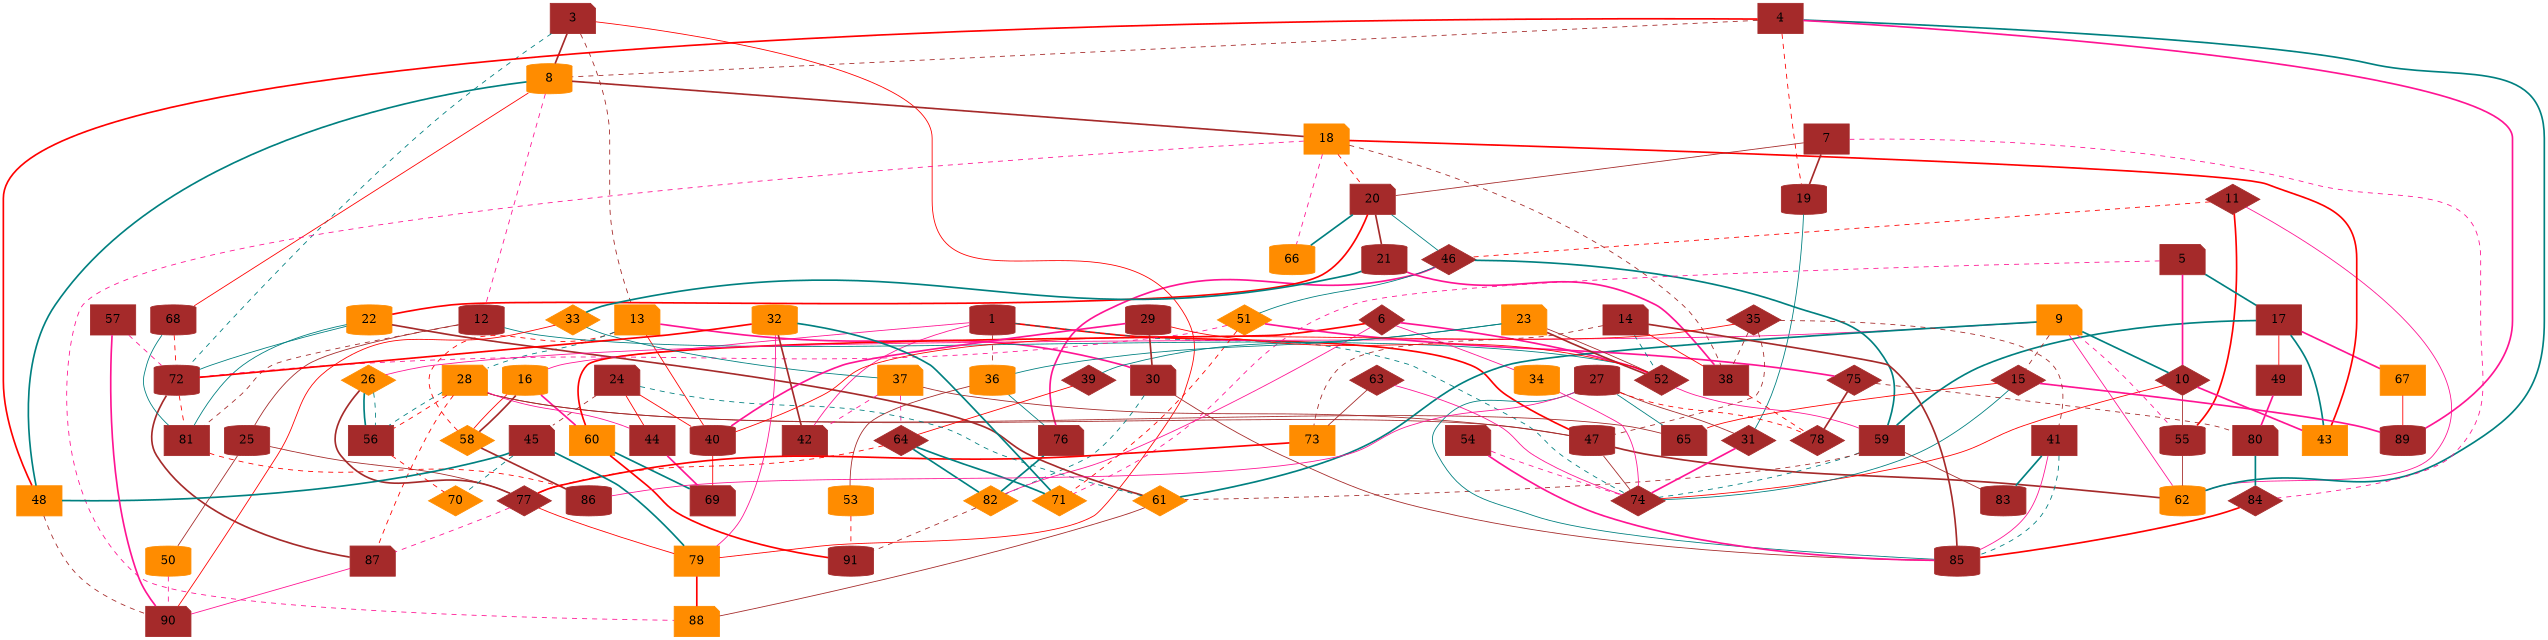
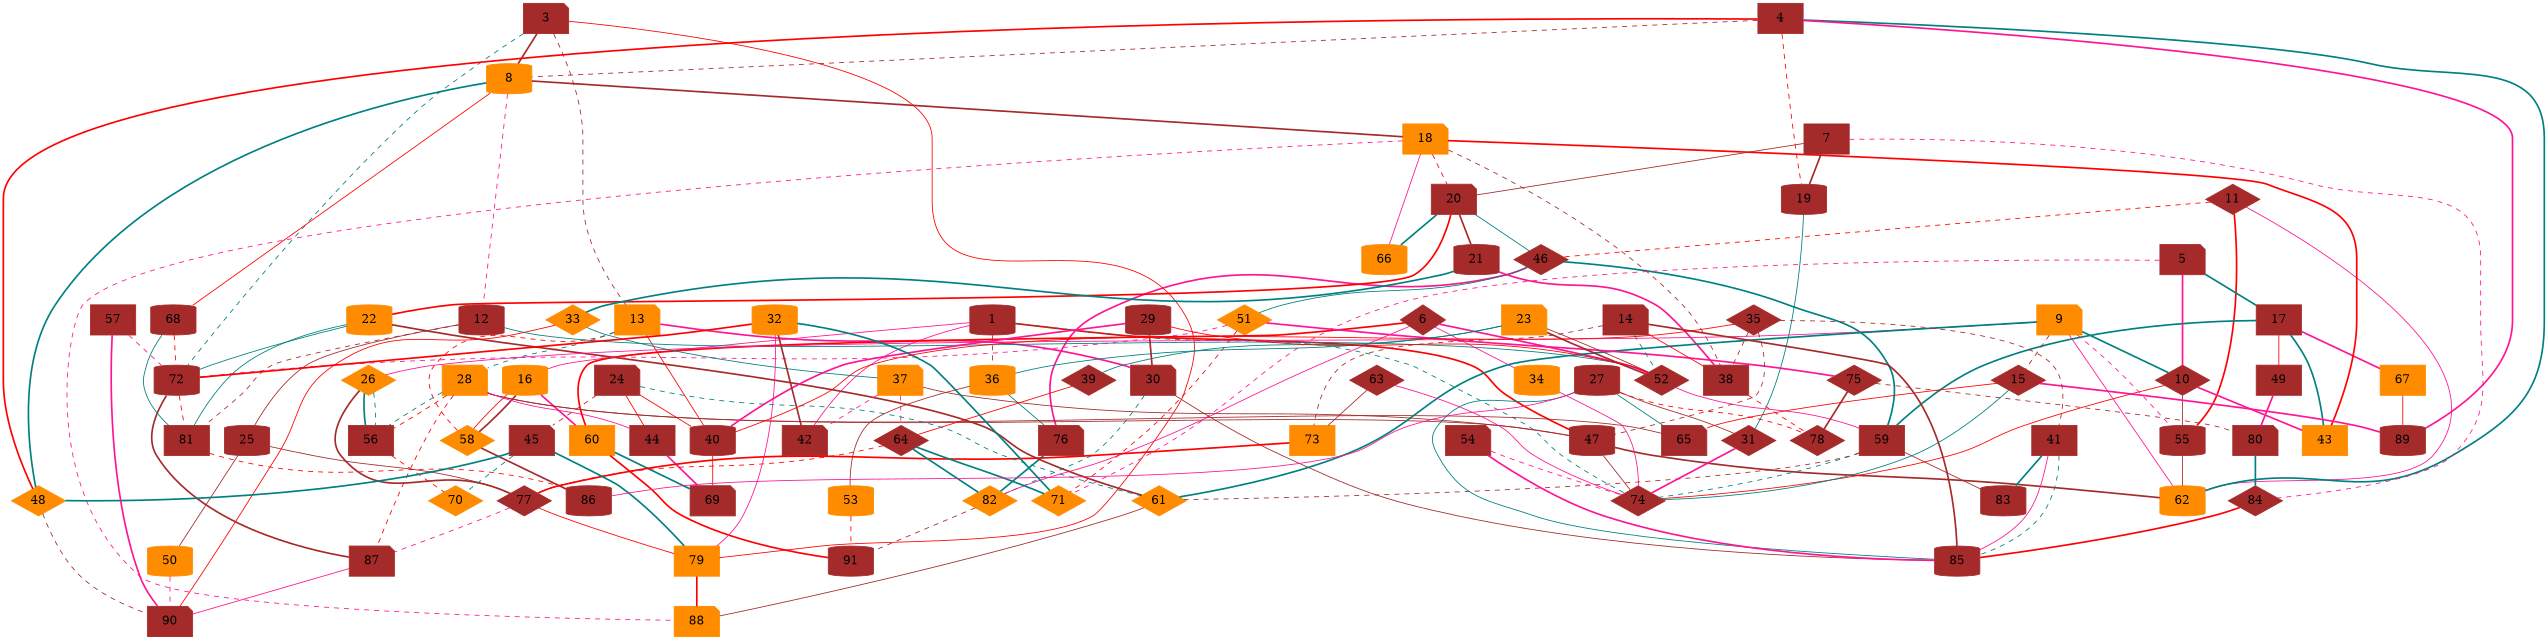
(1309, 199) -> (1405, 199)
(39, 501) -> (39, 501)
